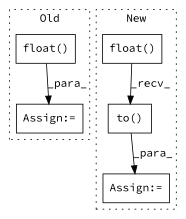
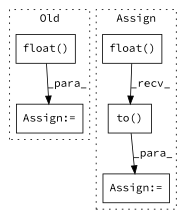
(136, 19) -> (136, 19)
